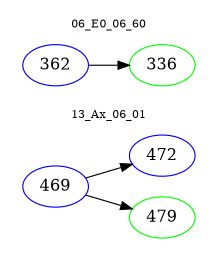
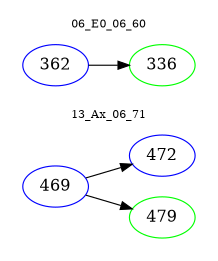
(109, 115) -> (109, 115)
